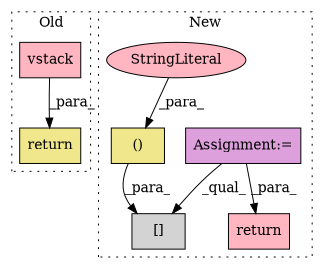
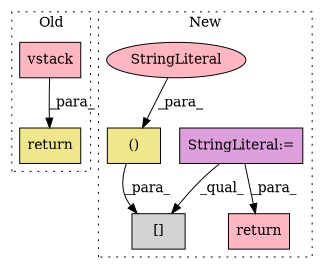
(243, 146) -> (241, 146)
